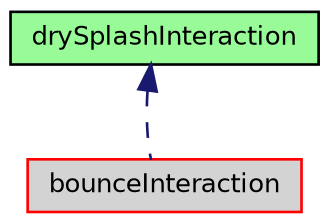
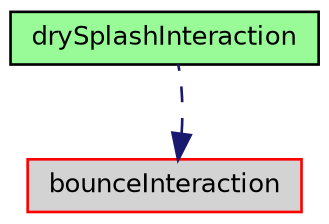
(147, 125) -> (182, 99)
